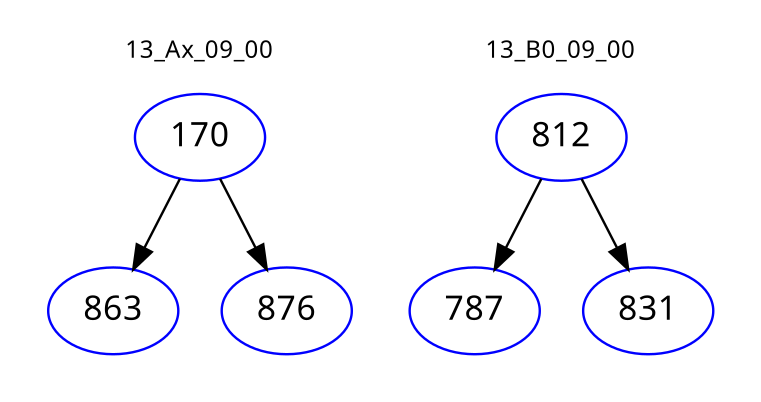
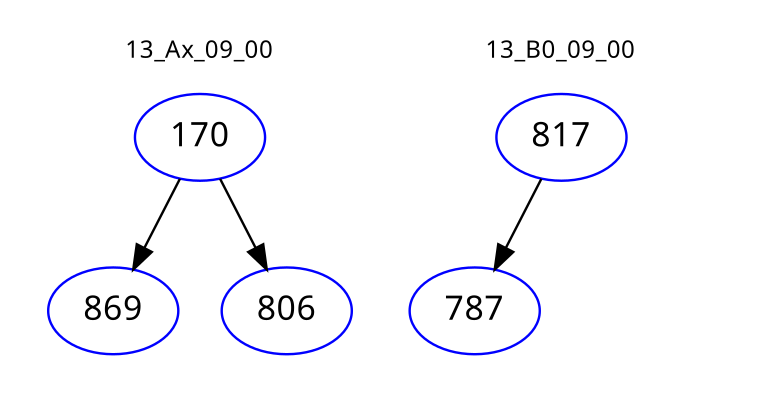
(561, 137) -> (561, 137)
(113, 311) -> (113, 311)
(287, 311) -> (287, 311)
(648, 311) -> none
